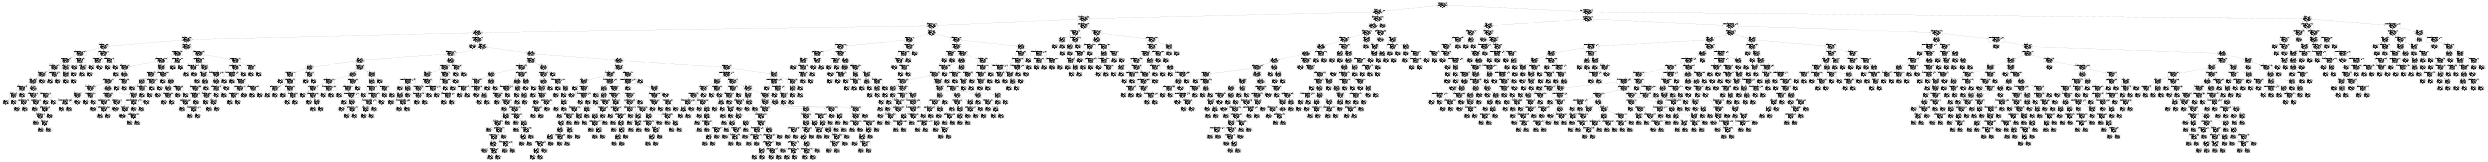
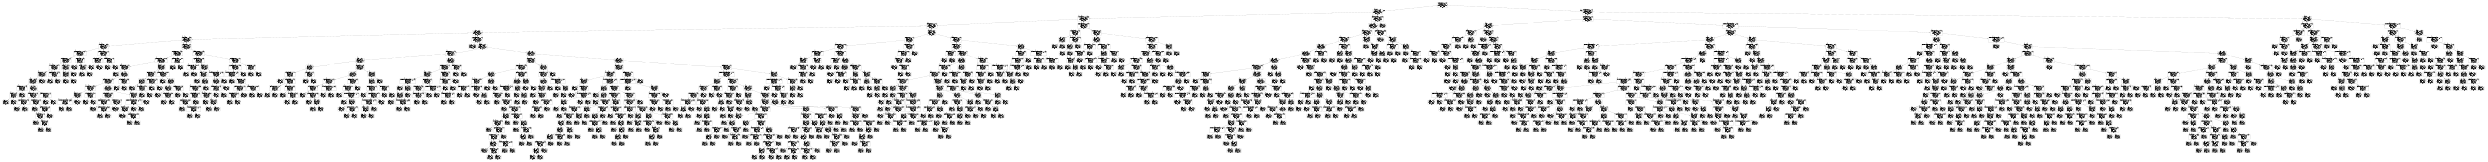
(472, 47) -> (472, 47)
none -> (1309, 74)
